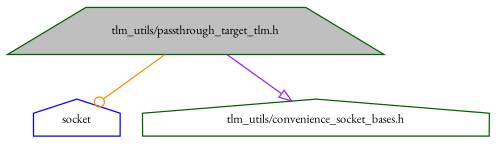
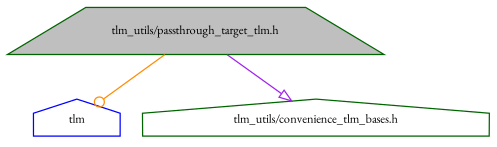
(77, 120) -> (77, 120)
(316, 120) -> (316, 120)
